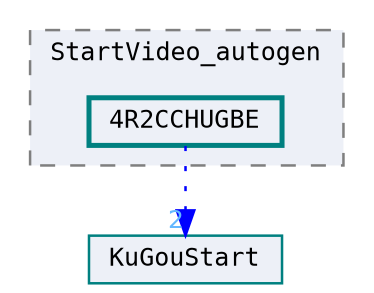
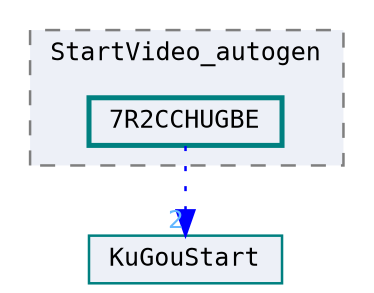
(186, 122) -> (186, 122)
